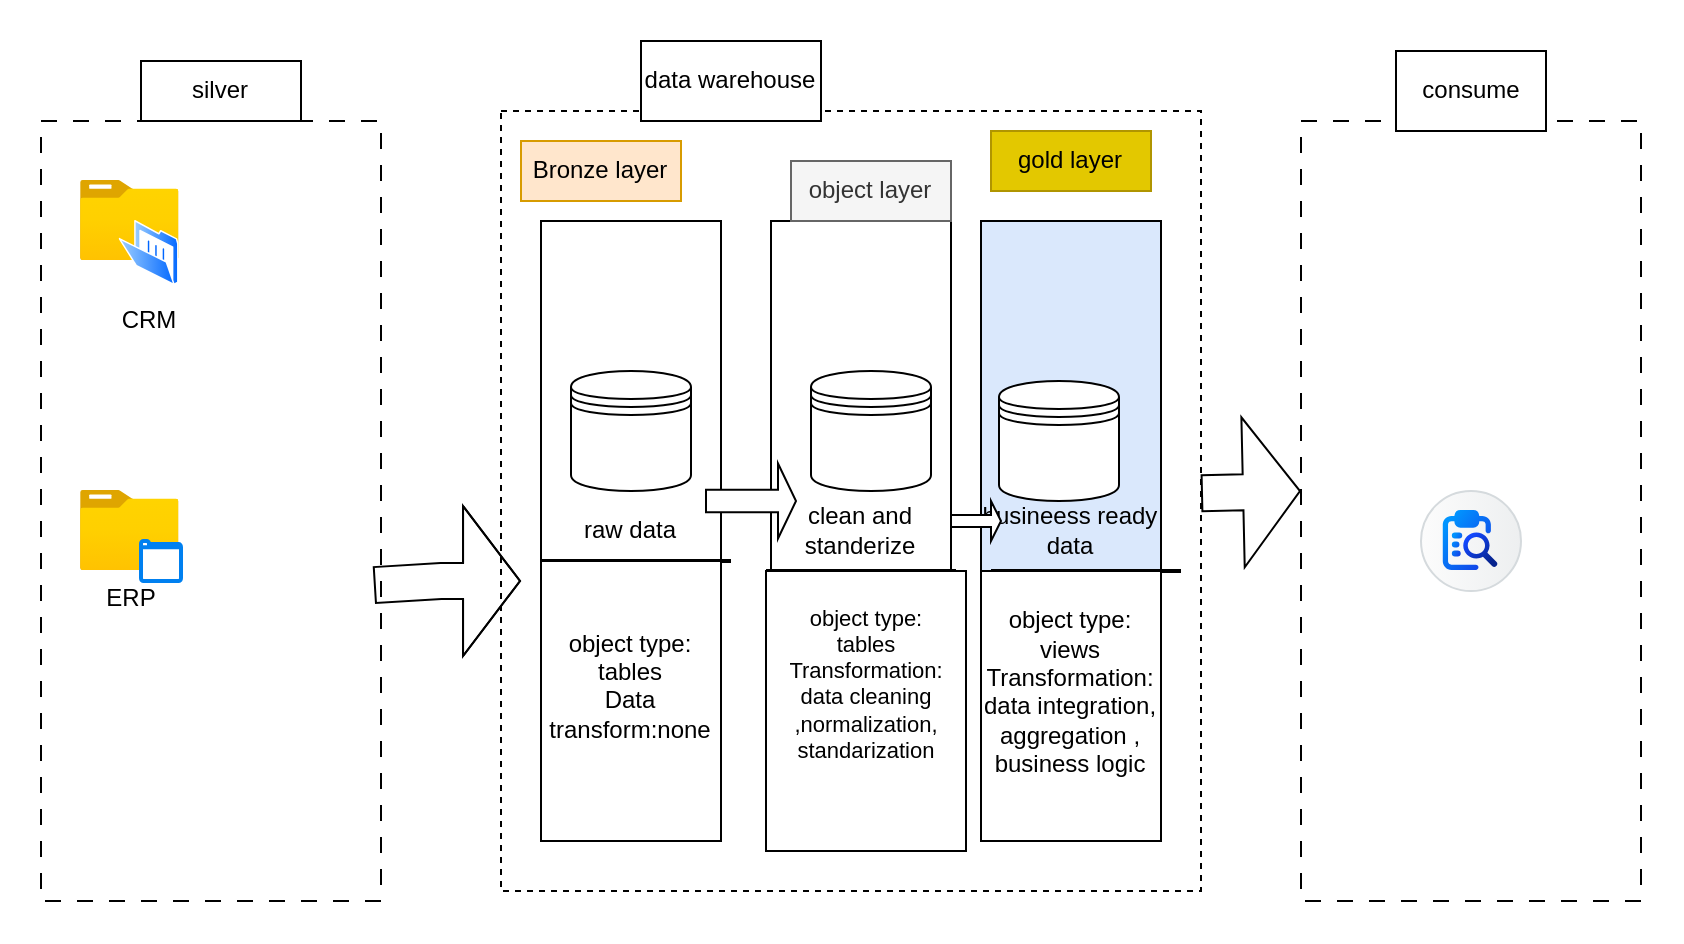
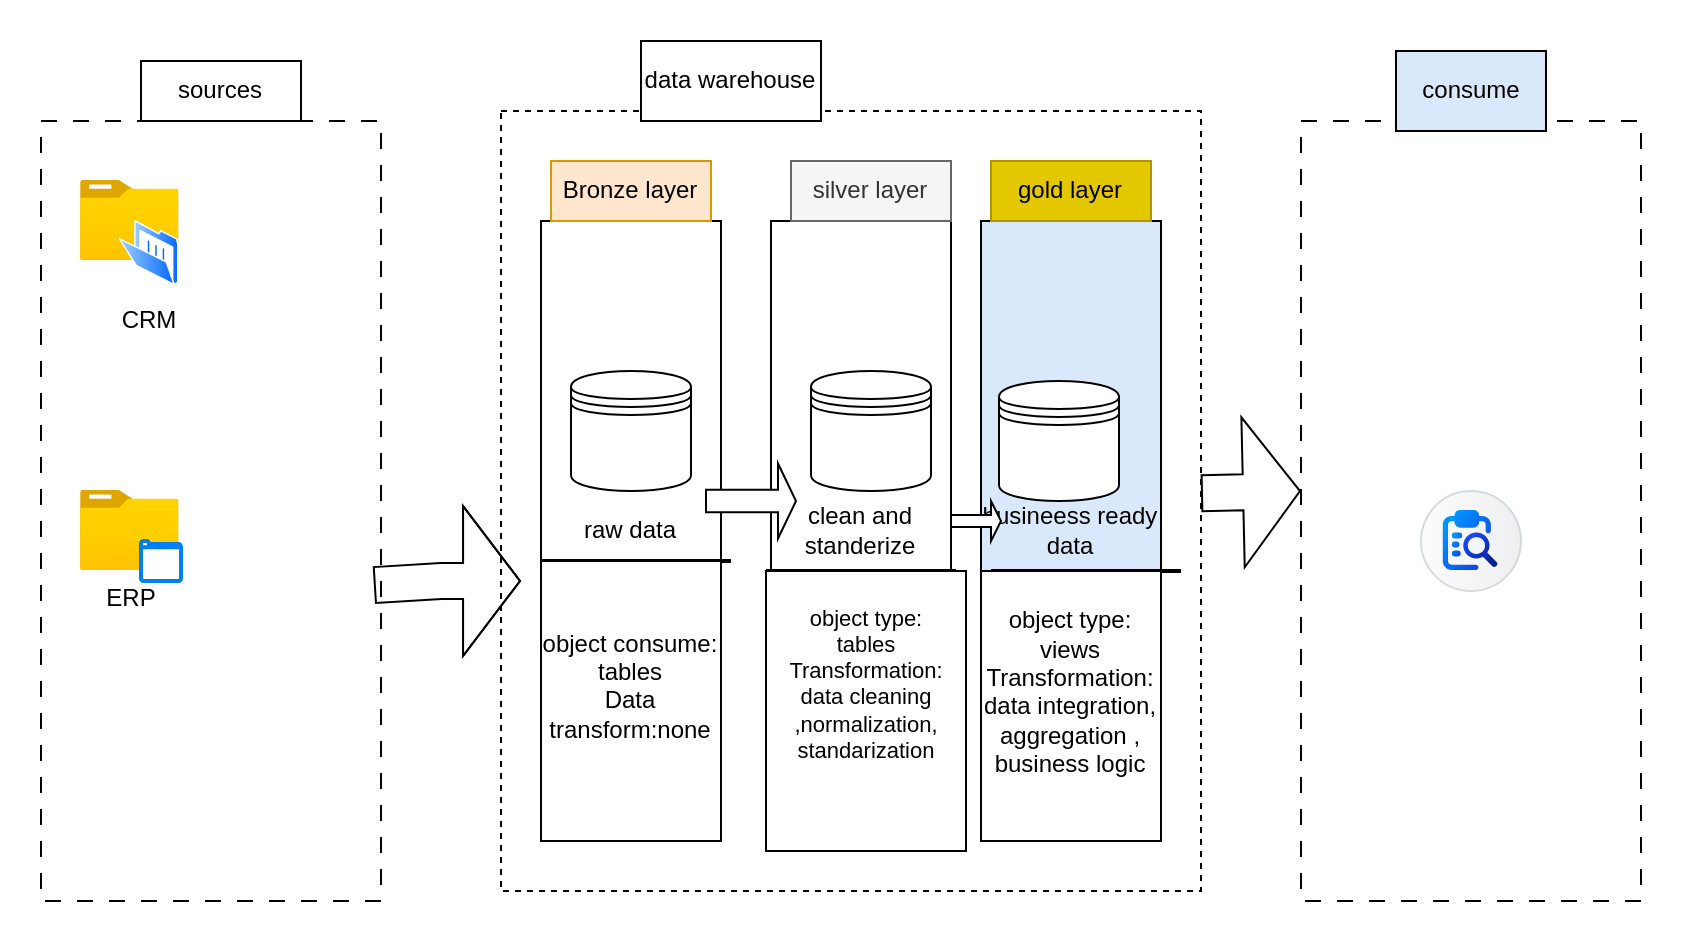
(221, 91) -> (221, 91)
(1471, 91) -> (1471, 91)
(1071, 161) -> (1071, 191)
(601, 171) -> (631, 191)
(871, 191) -> (871, 191)
(631, 701) -> (631, 701)
